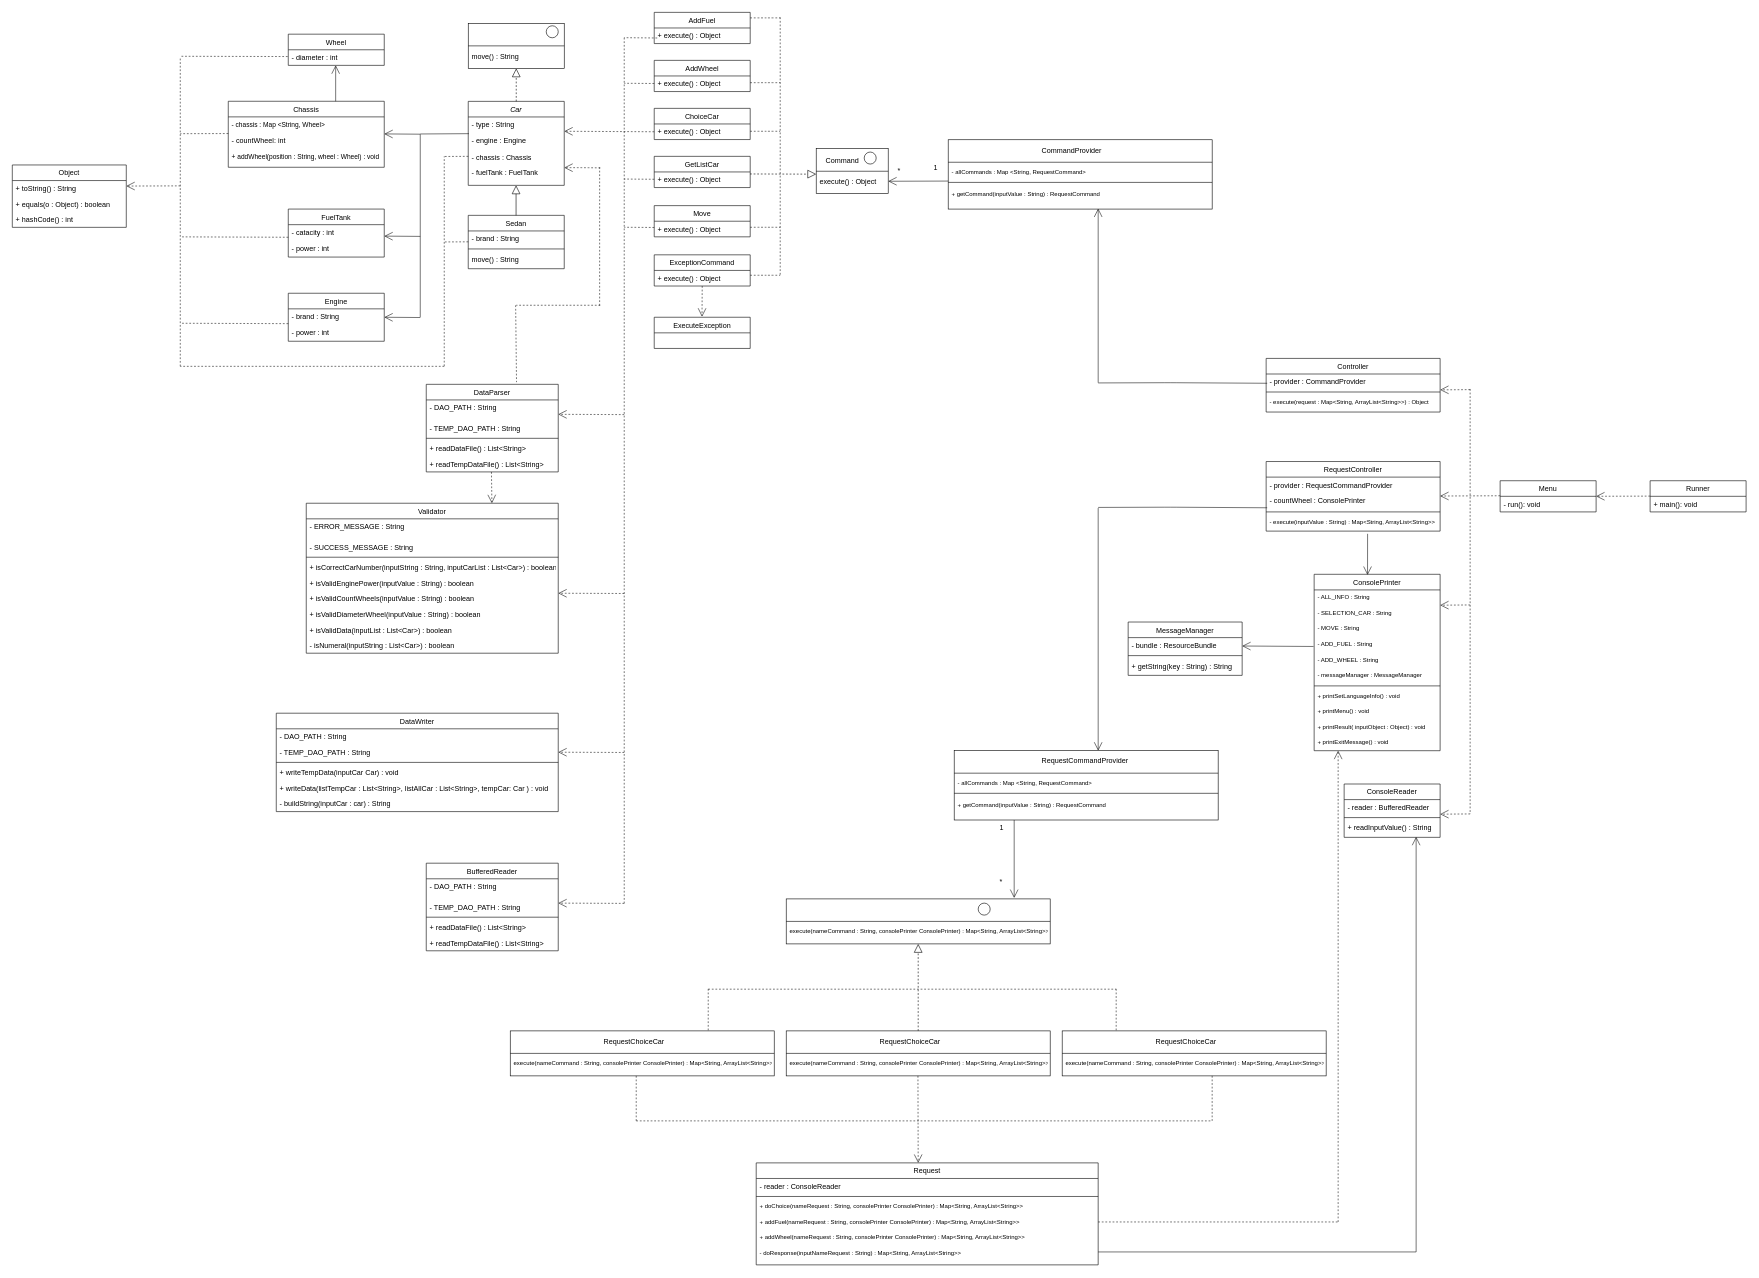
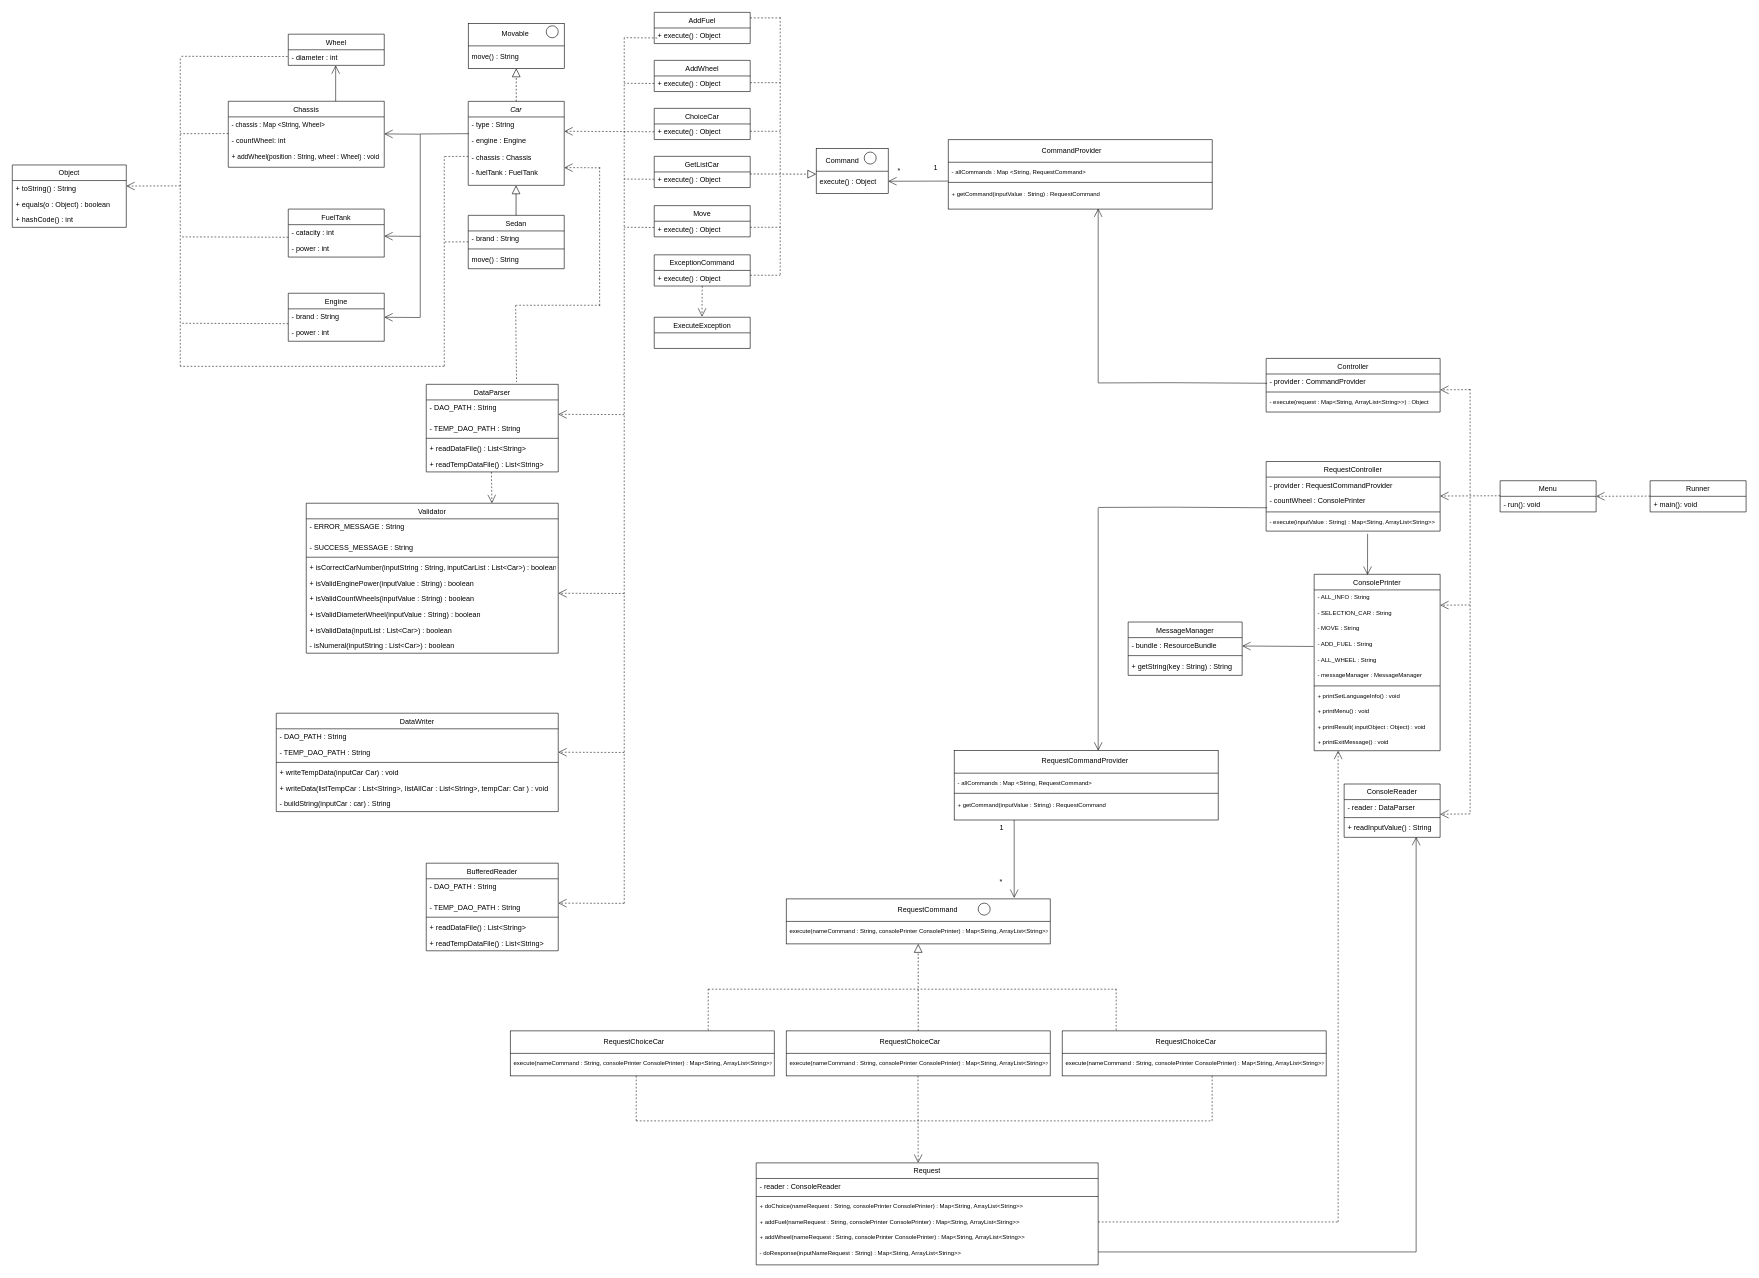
none -> (516, 34)
(1347, 660) -> (1347, 660)
(1394, 808) -> (1386, 808)
none -> (927, 909)
